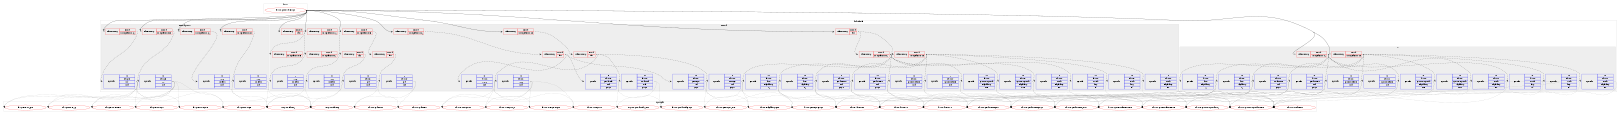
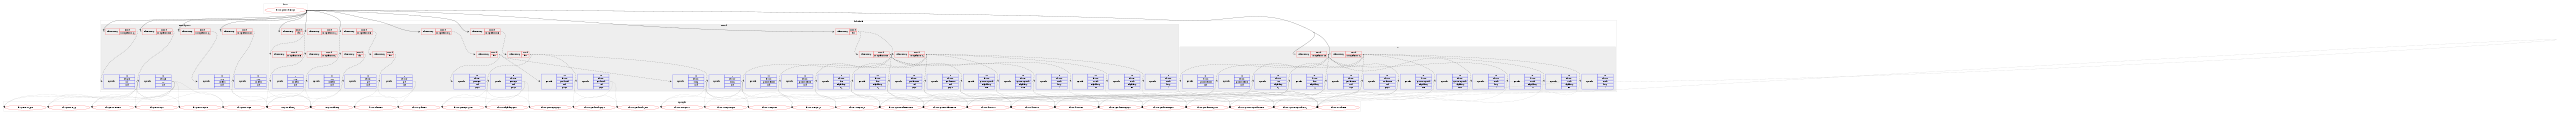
(419, 108) -> (376, 108)
(638, 108) -> (638, 108)
none -> (813, 108)
